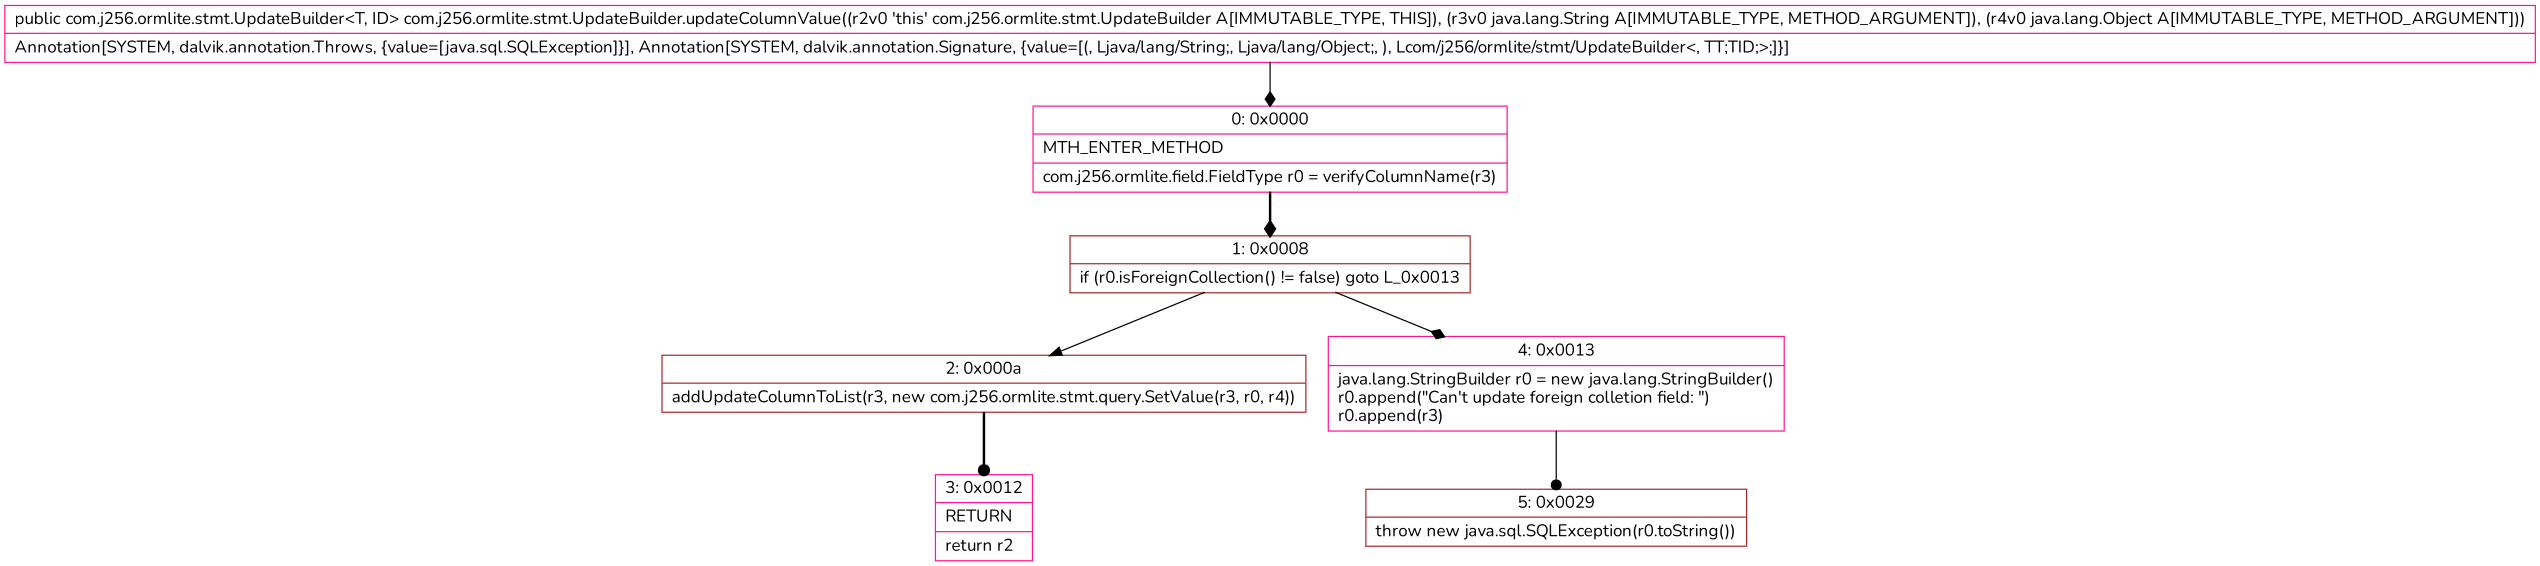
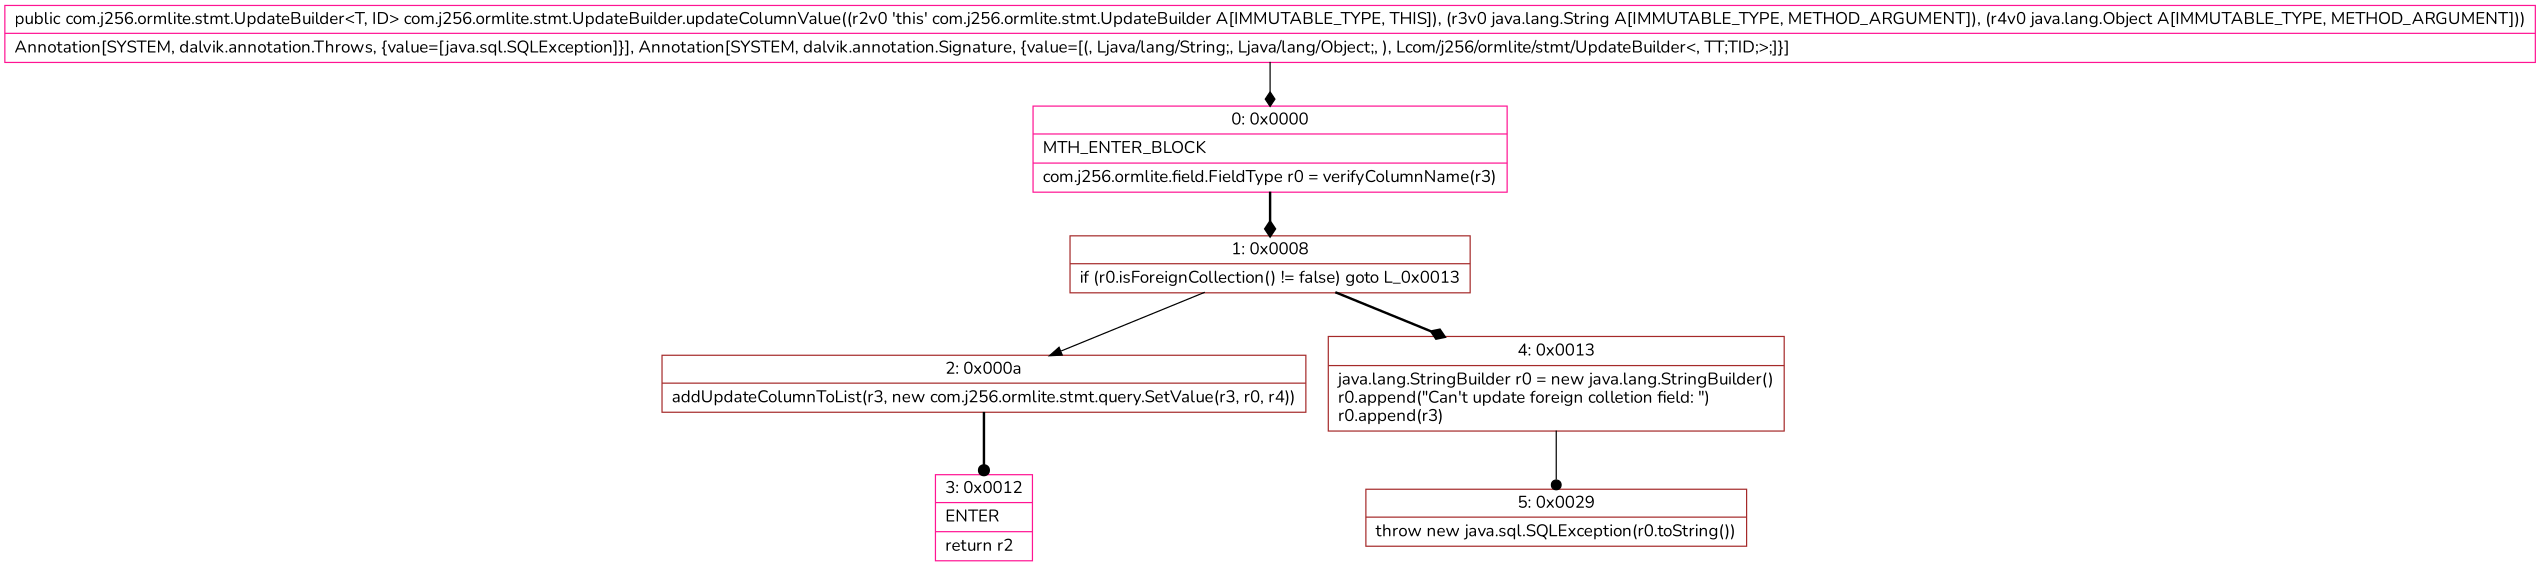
(1134, 148) -> (1125, 148)
(1383, 312) -> (1383, 312)
(1556, 384) -> (1556, 384)
(979, 517) -> (972, 517)
